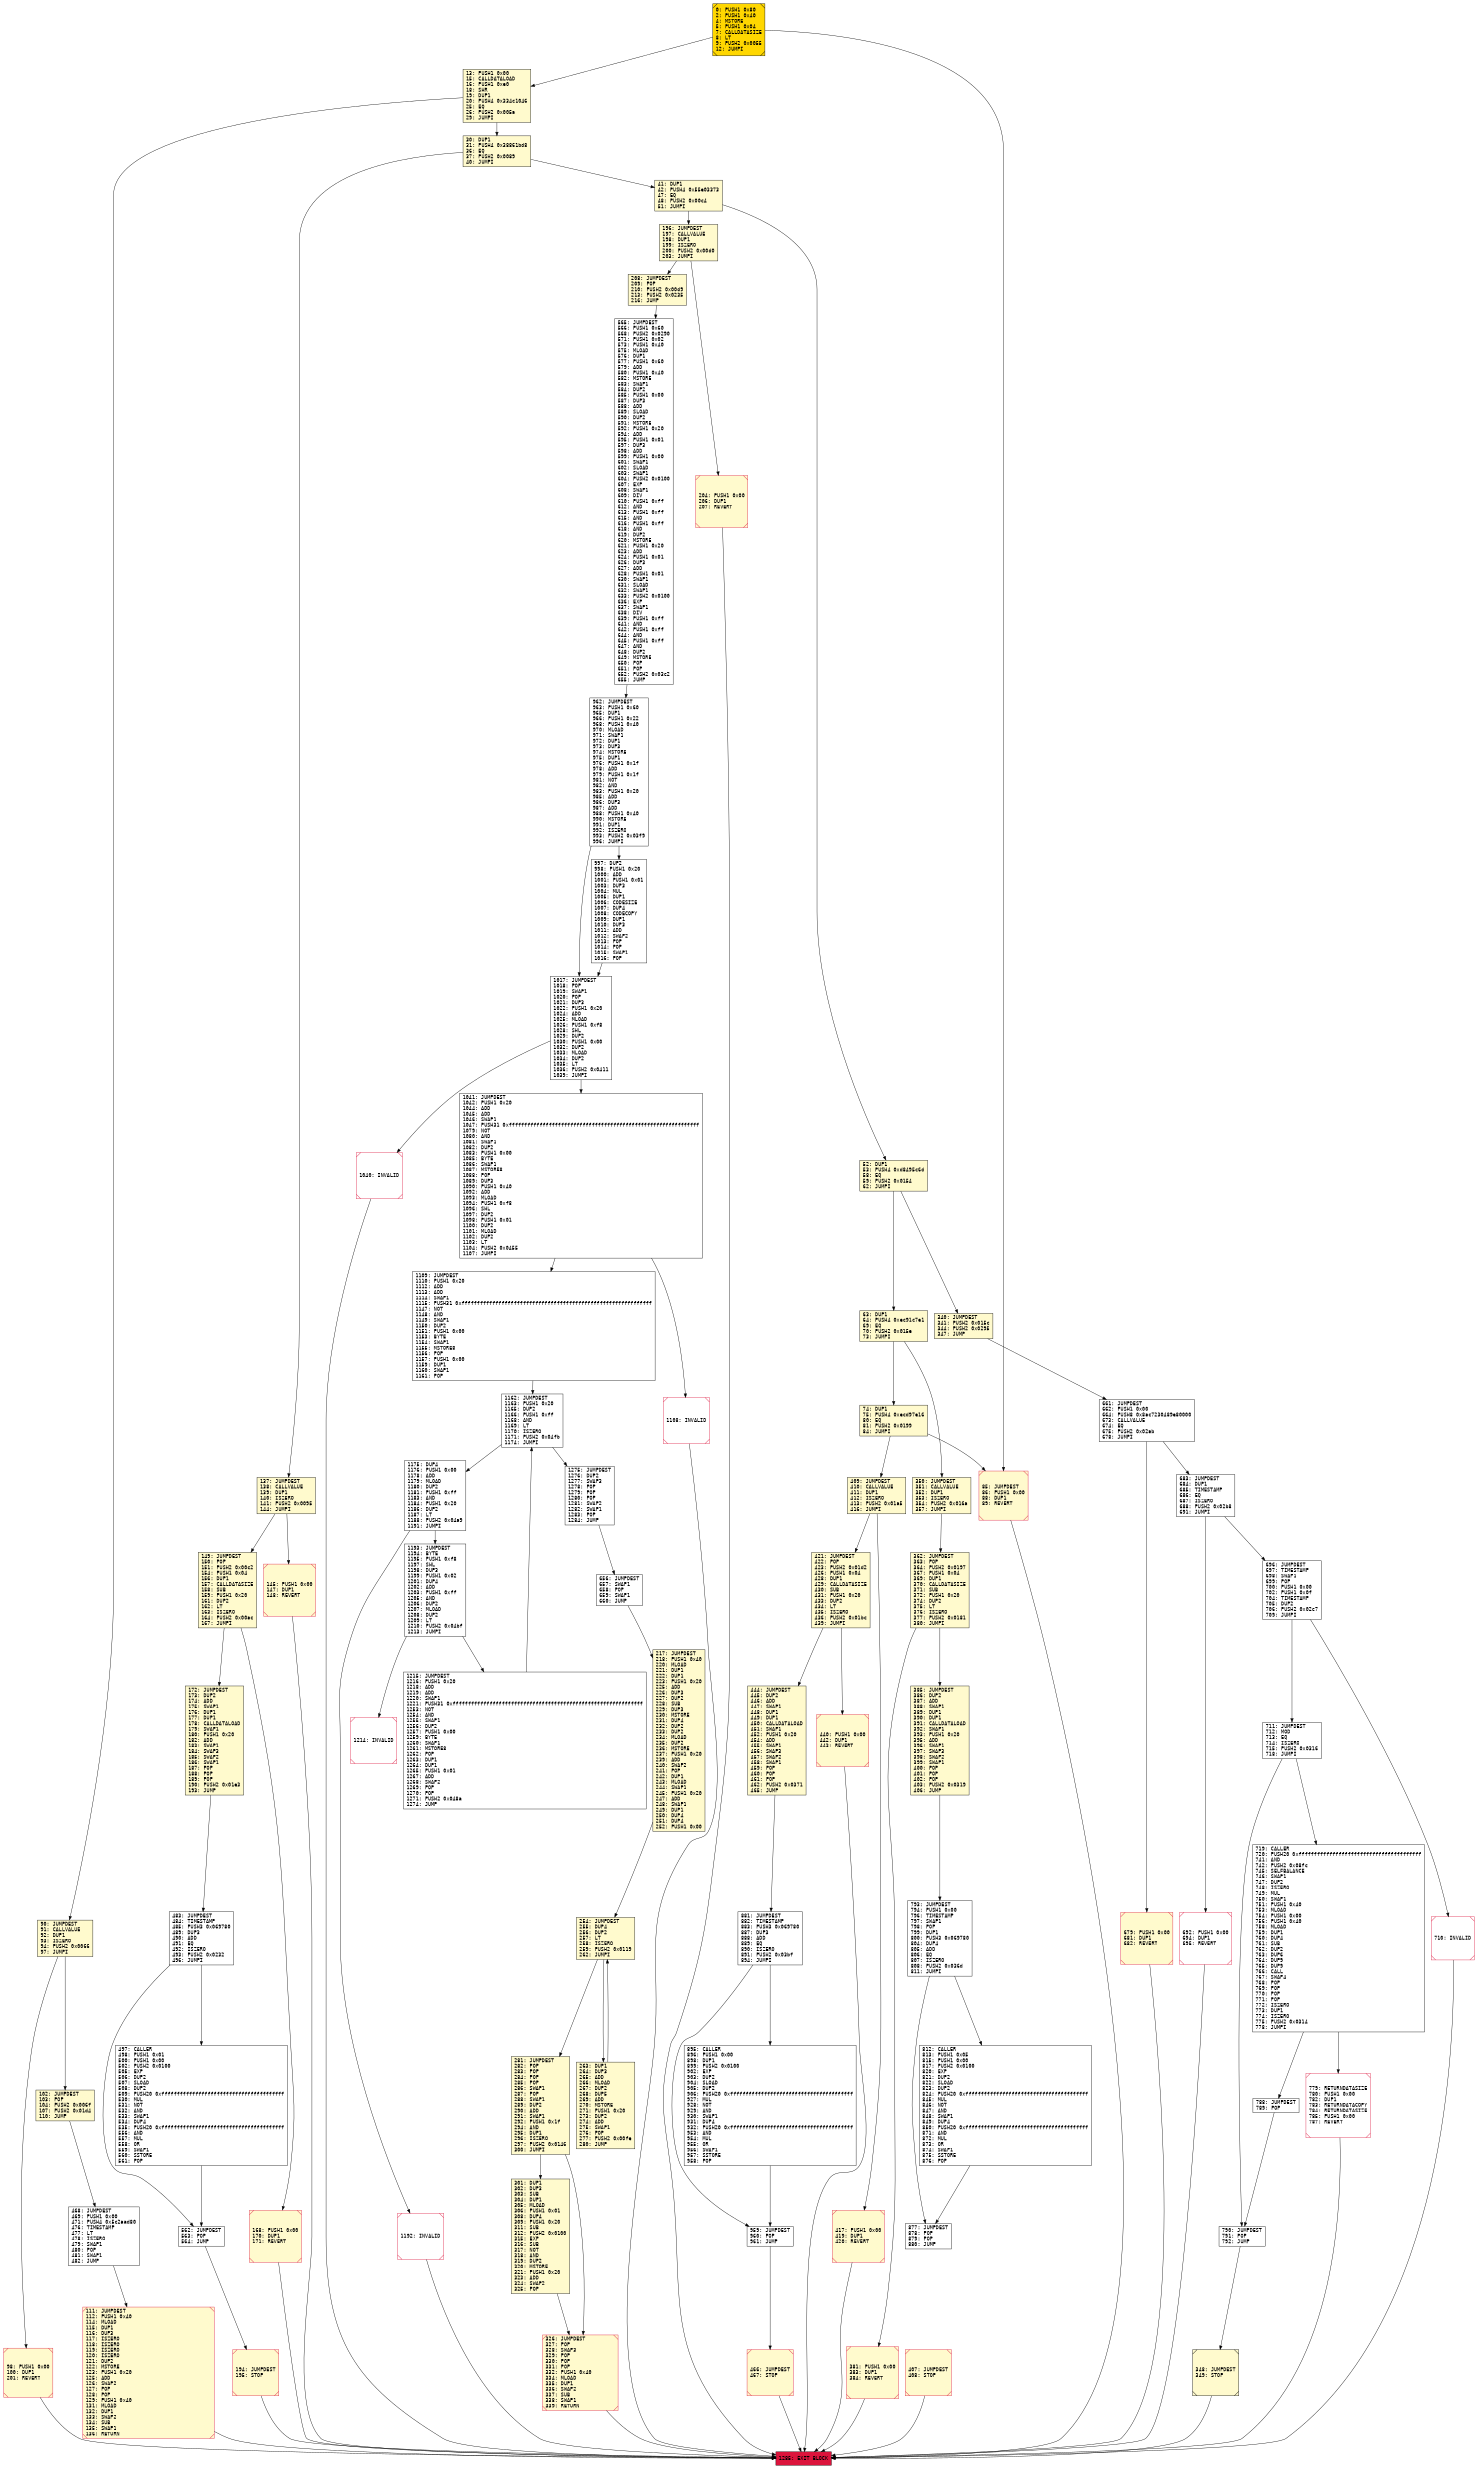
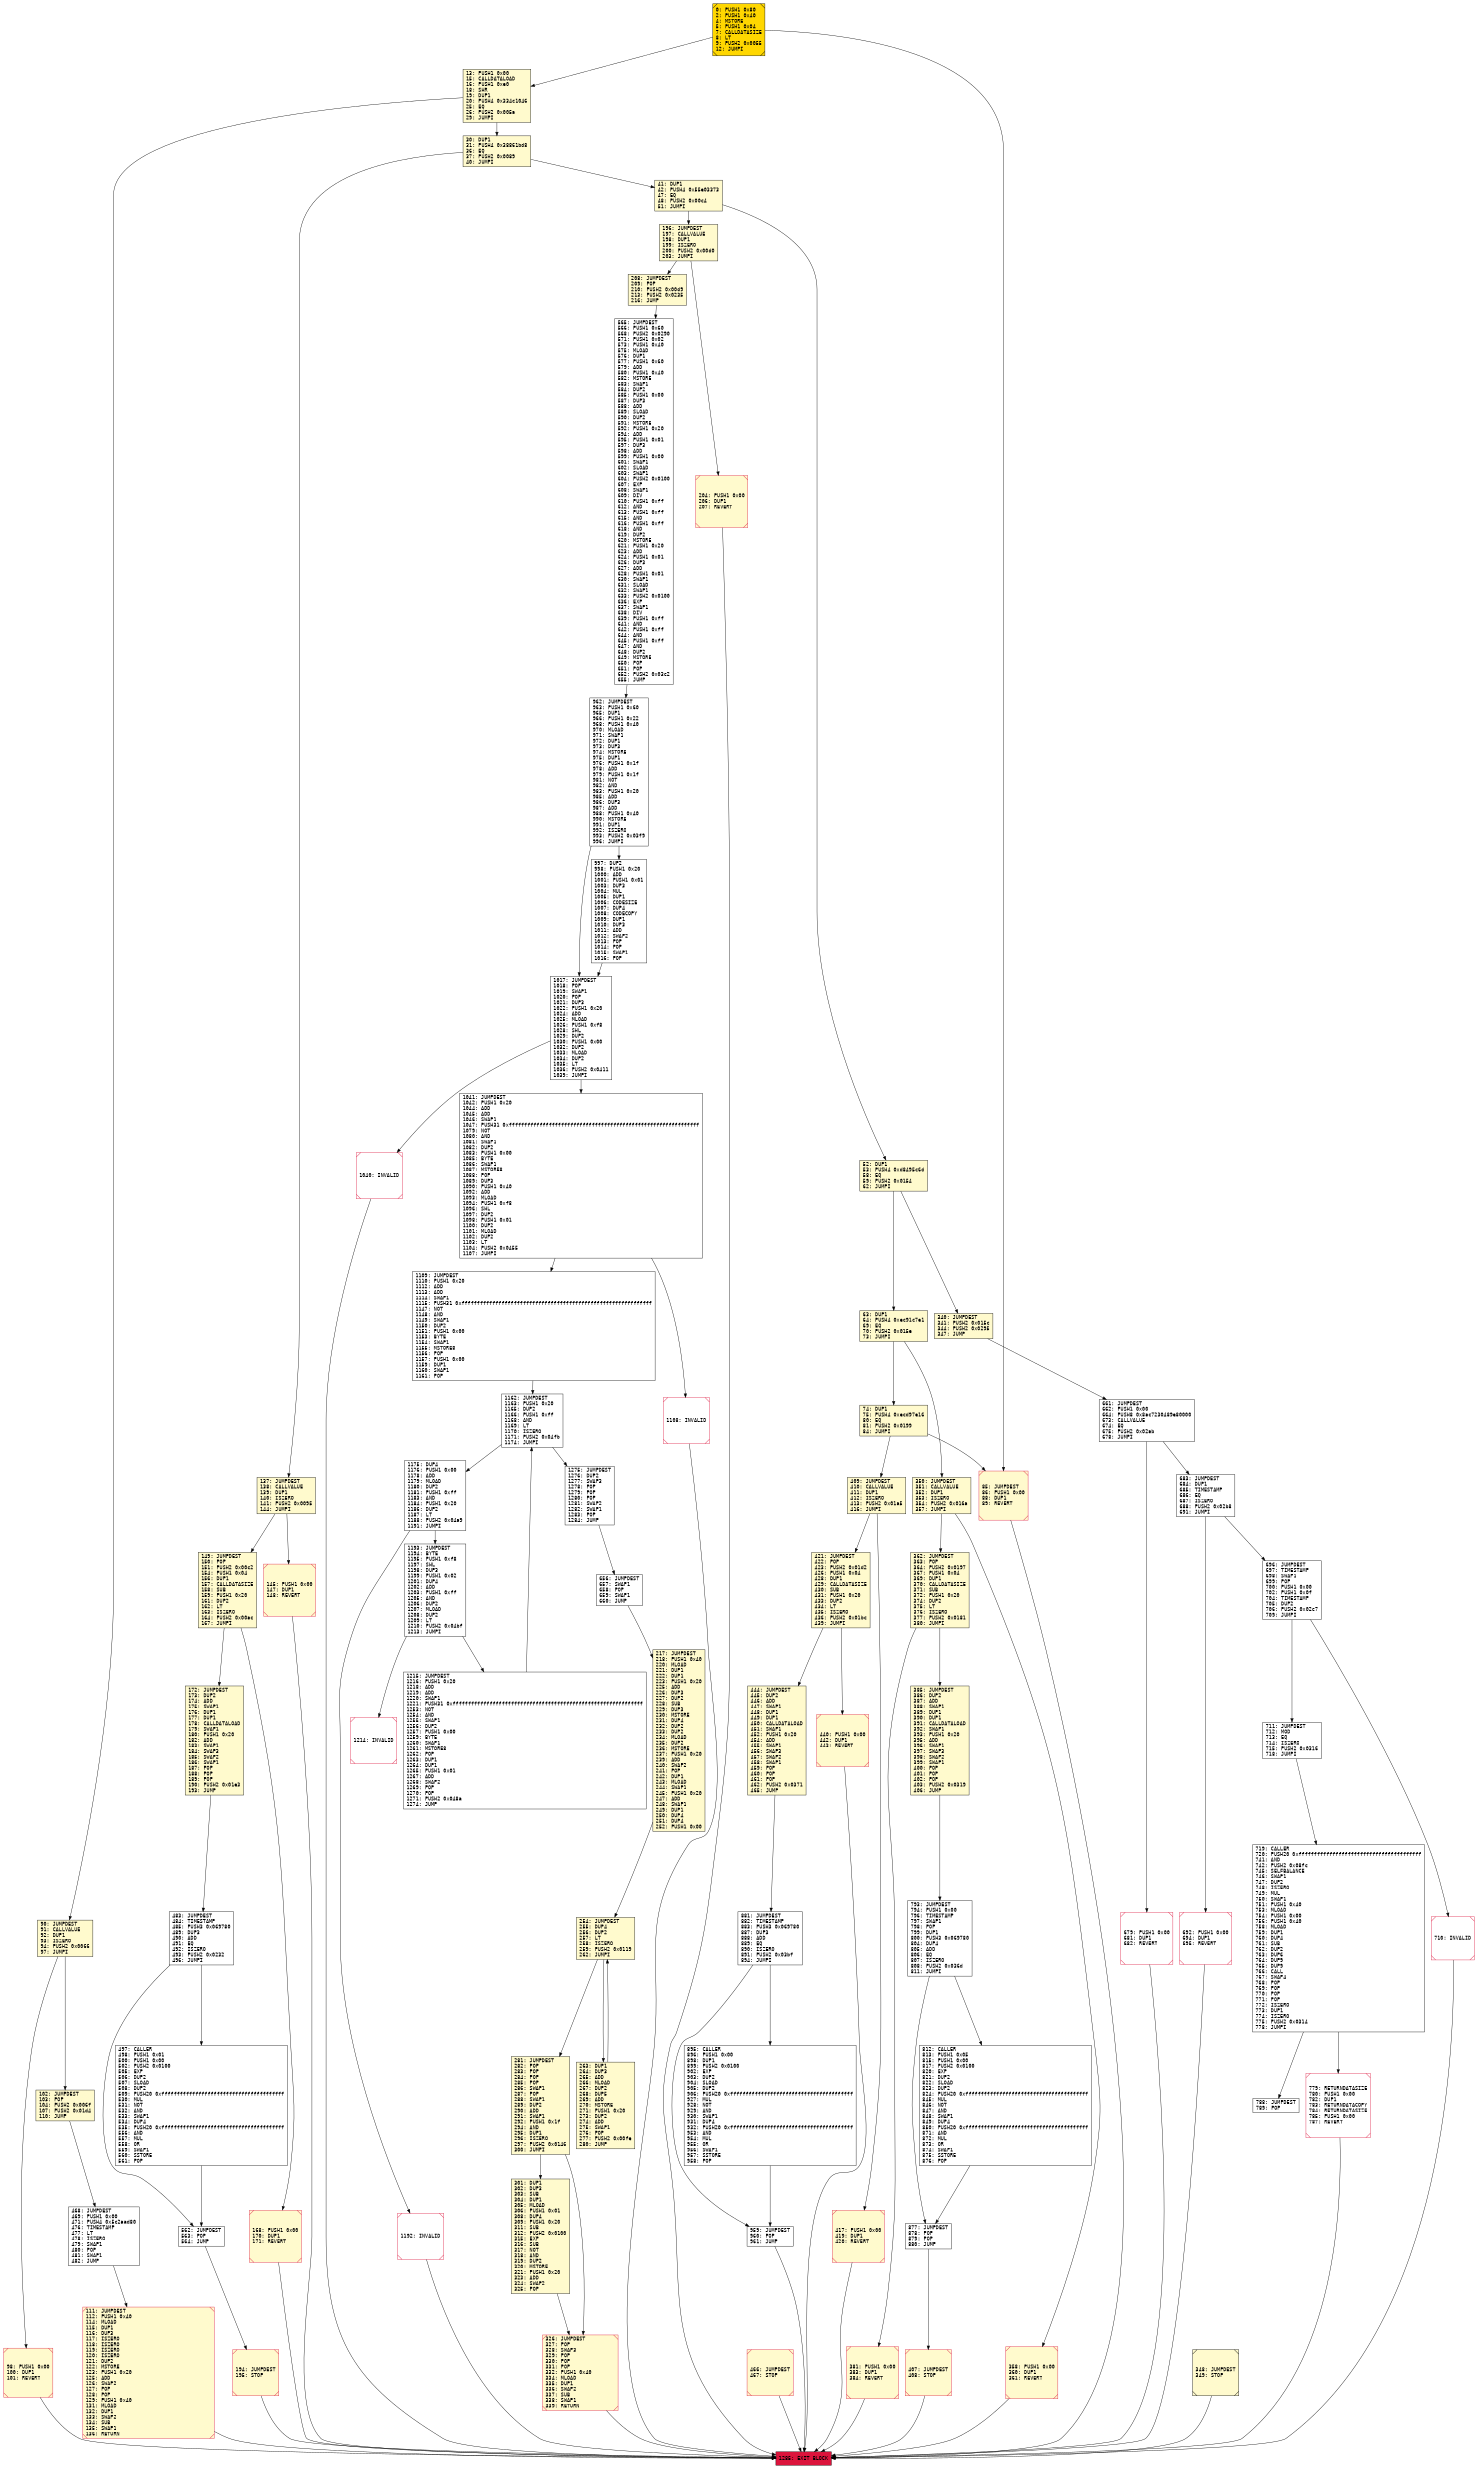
(1147, 1938) -> (1147, 1938)
(1242, 2236) -> none
(770, 2296) -> (802, 2345)
none -> (928, 2297)
(28, 2373) -> (28, 2373)
none -> (1032, 2373)
